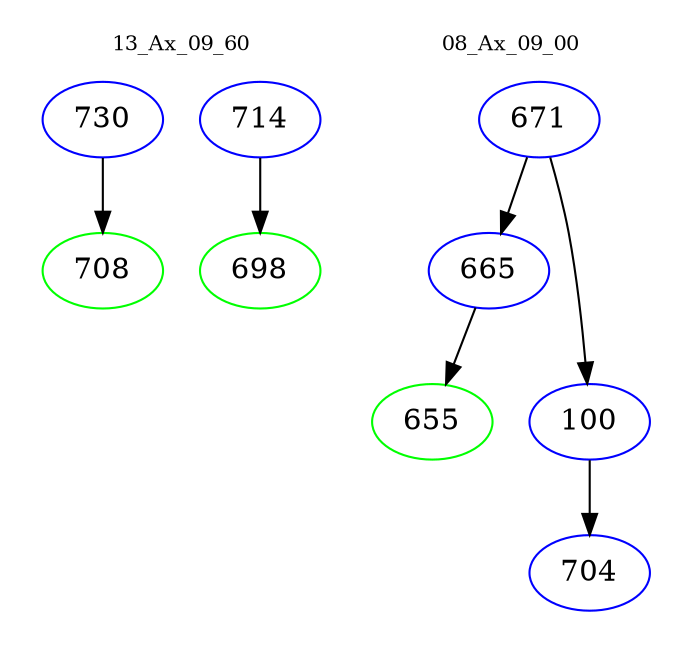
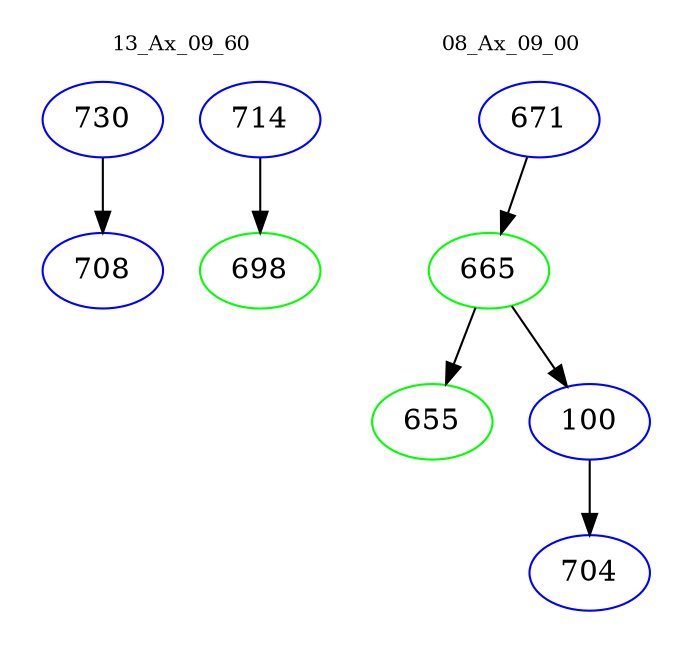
(573, 259) -> (533, 338)
(103, 271) -> (103, 271)
(489, 271) -> (489, 271)
